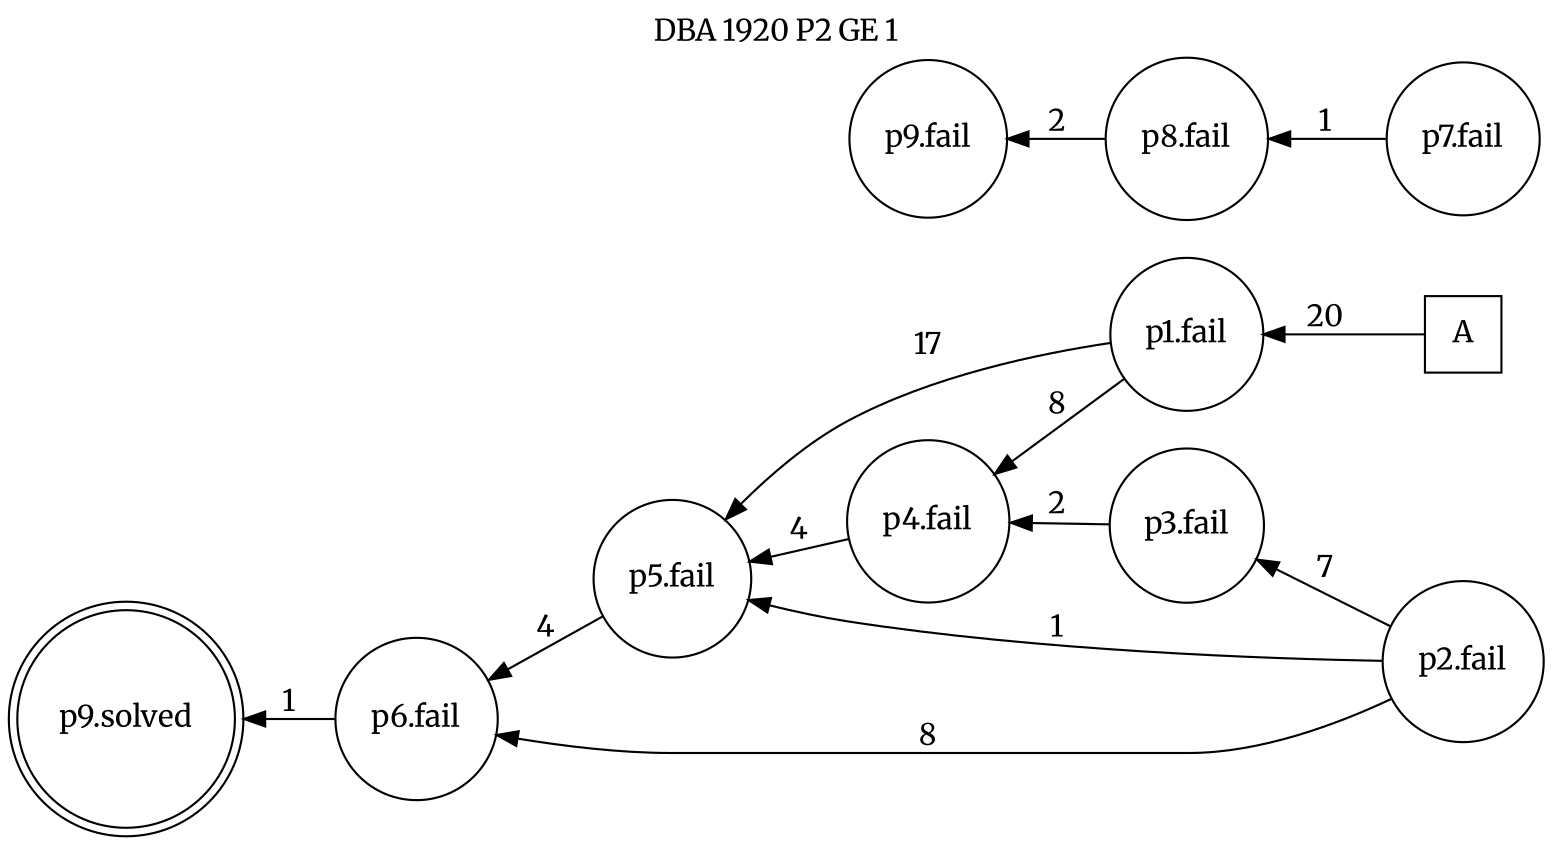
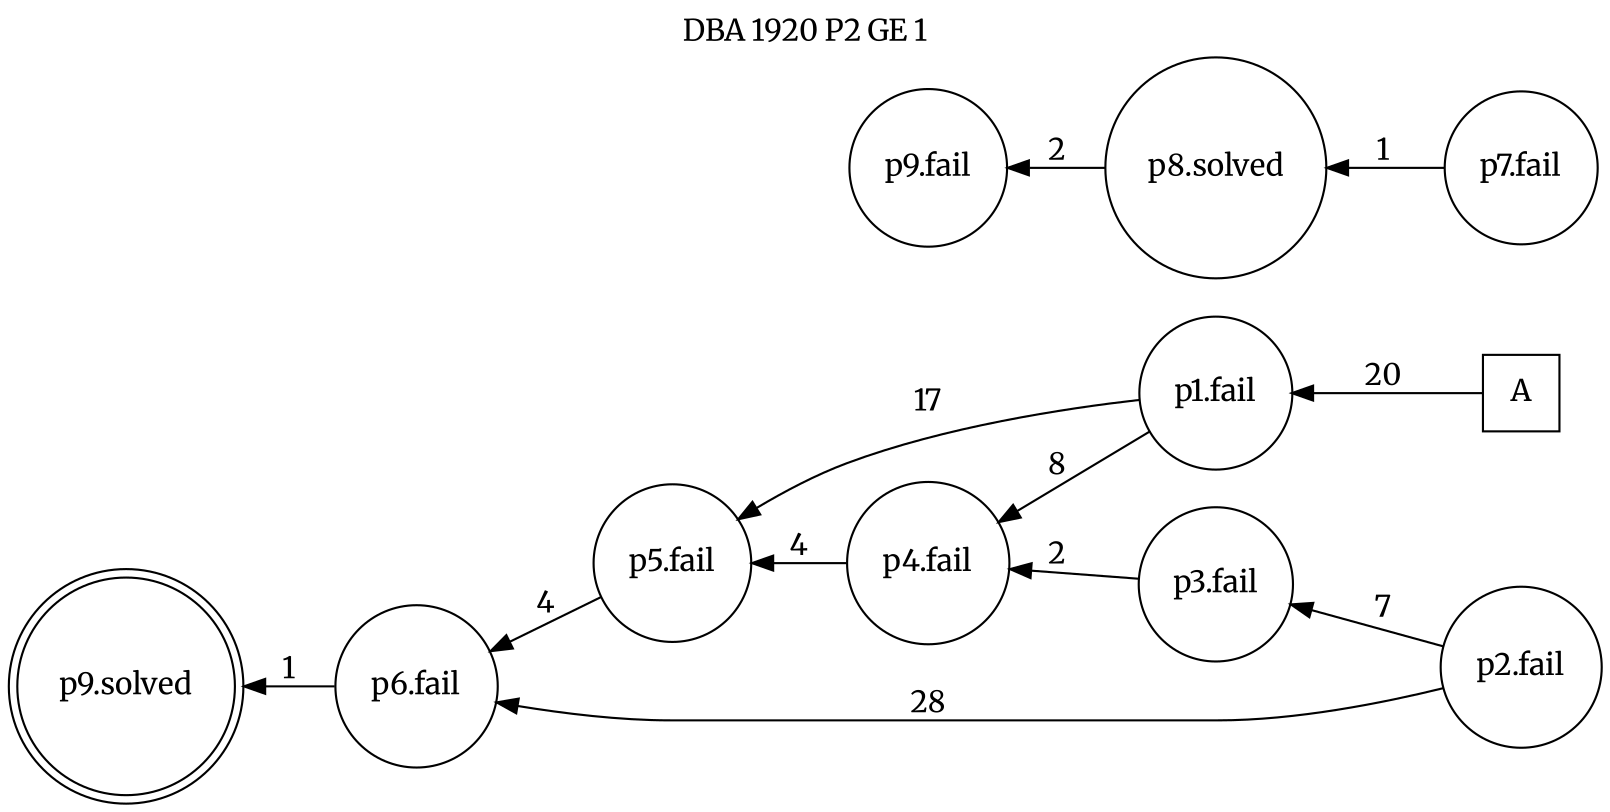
(1187, 139) -> (1216, 168)
(1075, 647) -> none
(928, 737) -> (928, 704)
